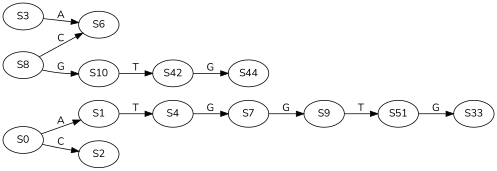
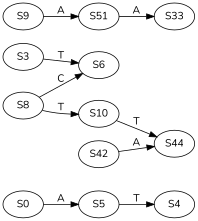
(61, 15) -> (61, 56)
(61, 67) -> (61, 107)
(211, 68) -> (137, 143)
(132, 73) -> (133, 127)
(361, 108) -> (61, 11)
(436, 108) -> (137, 11)
(99, 114) -> (99, 204)
(249, 114) -> none
(99, 154) -> none
